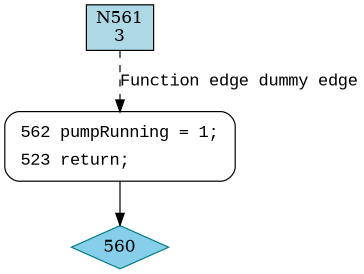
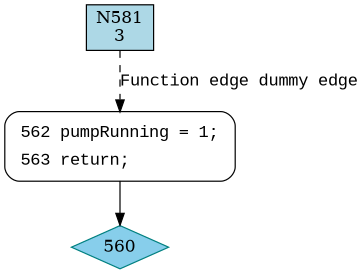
(120, 28) -> (120, 28)
(35, 160) -> (35, 160)
